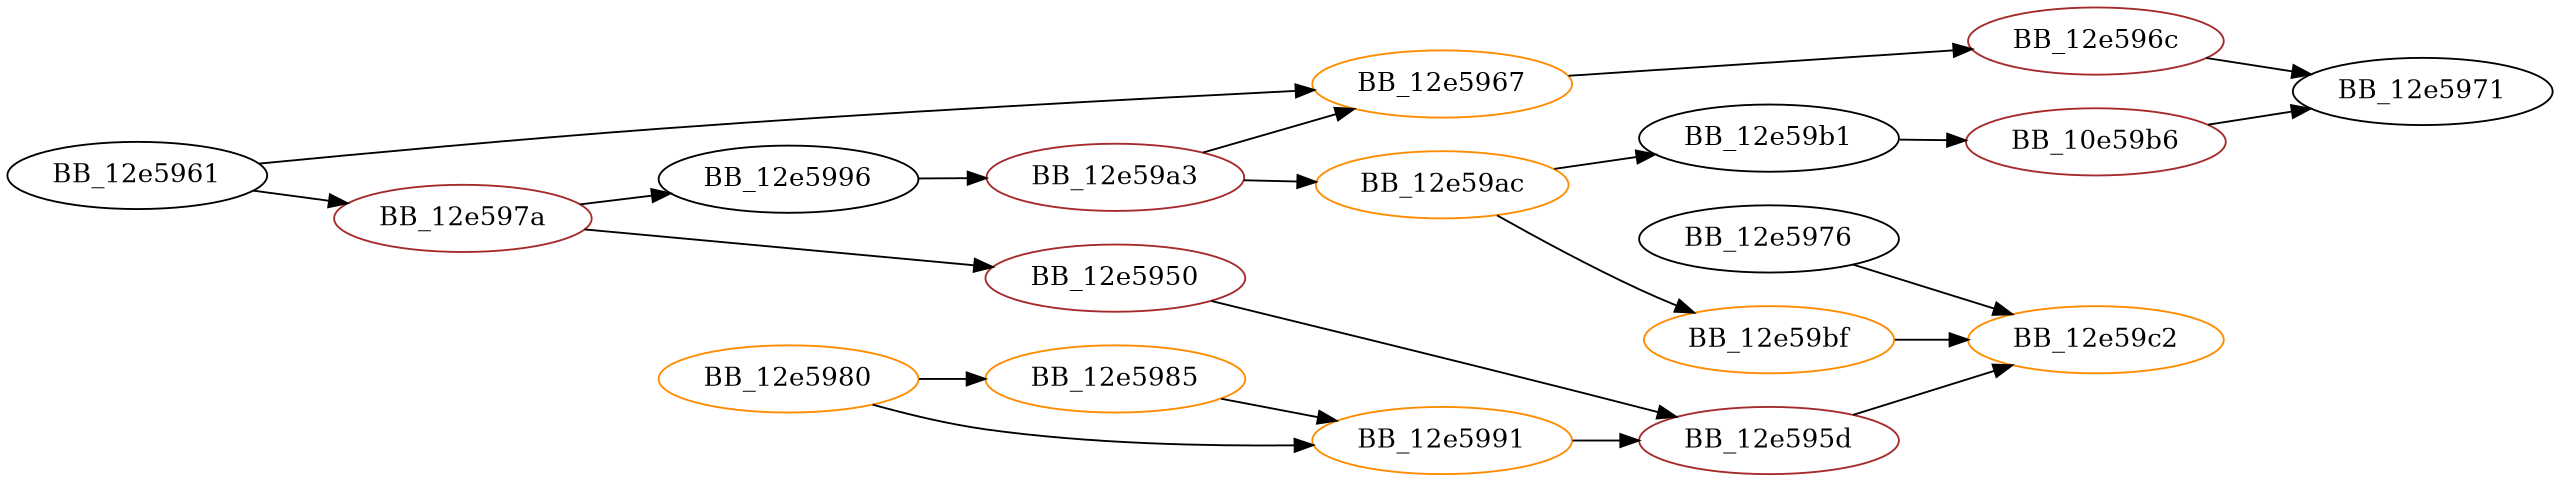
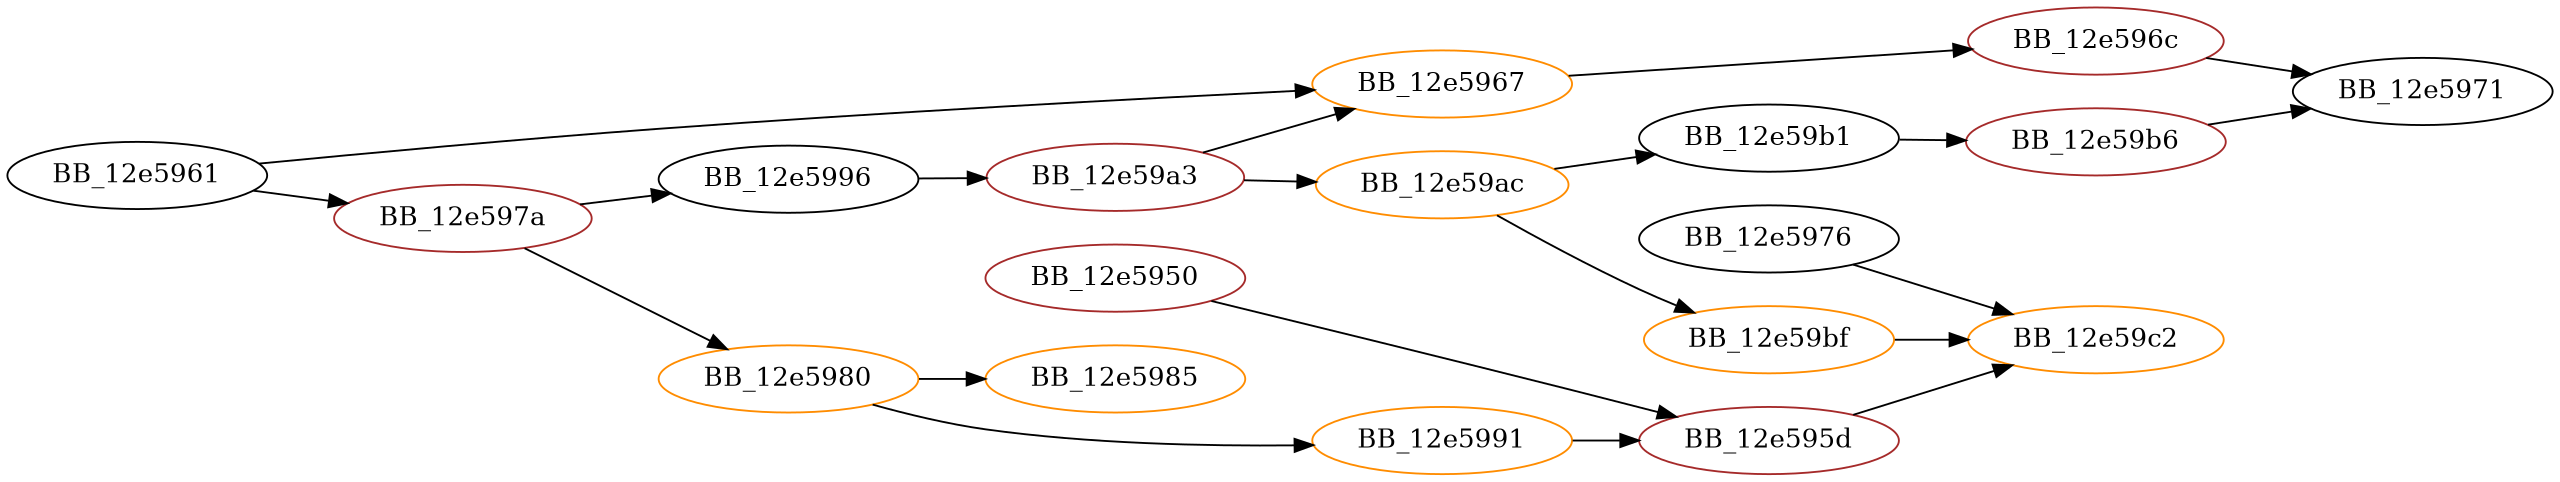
(2096, 142) -> (2096, 142)
(779, 247) -> (617, 295)
(1270, 408) -> none
